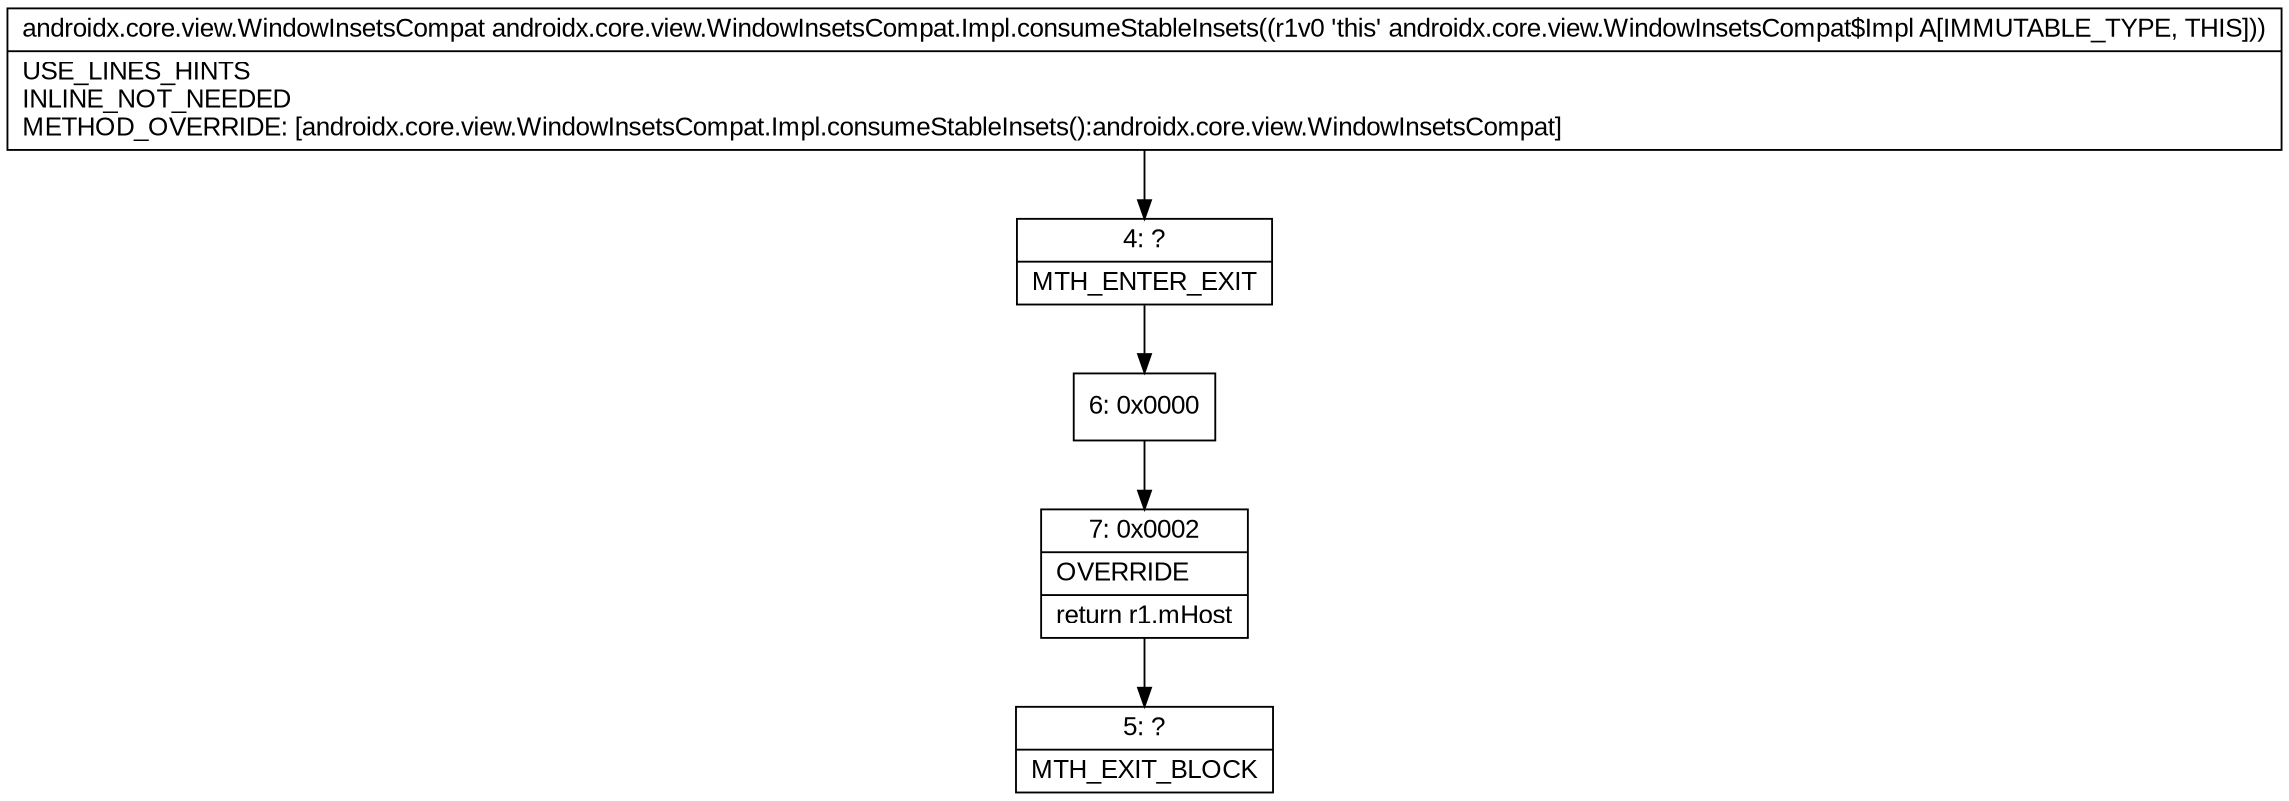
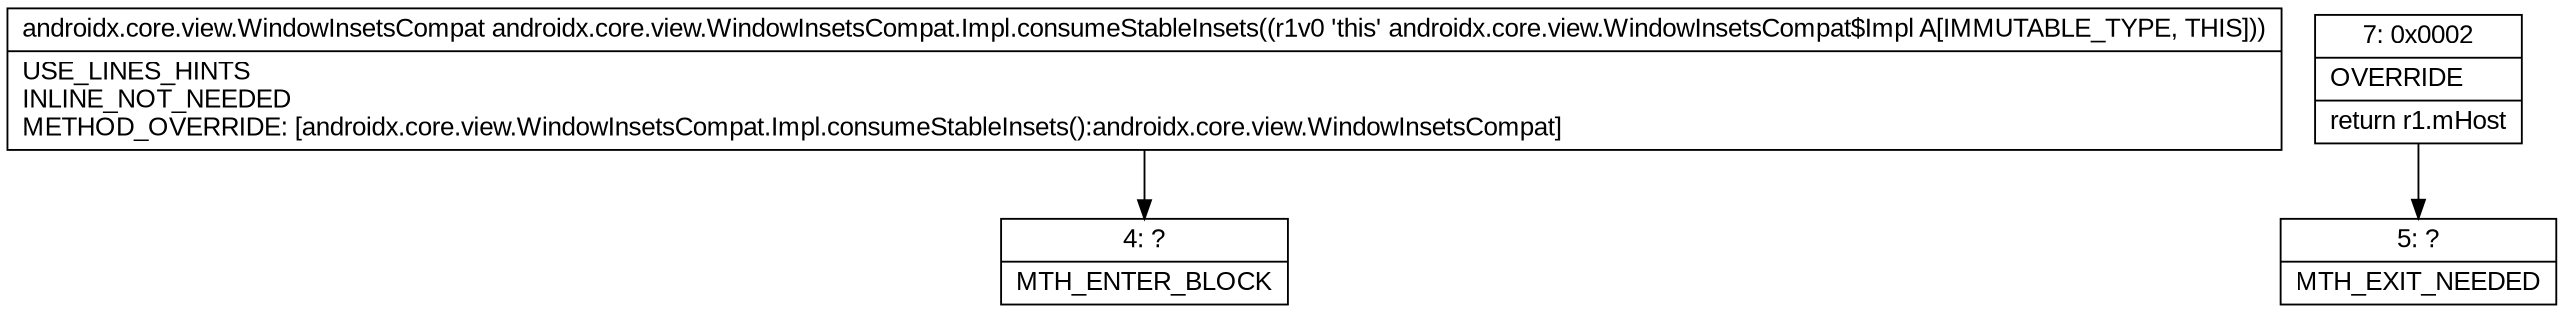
(1145, 282) -> (1145, 282)
(1145, 407) -> none
(1145, 770) -> (2418, 282)
